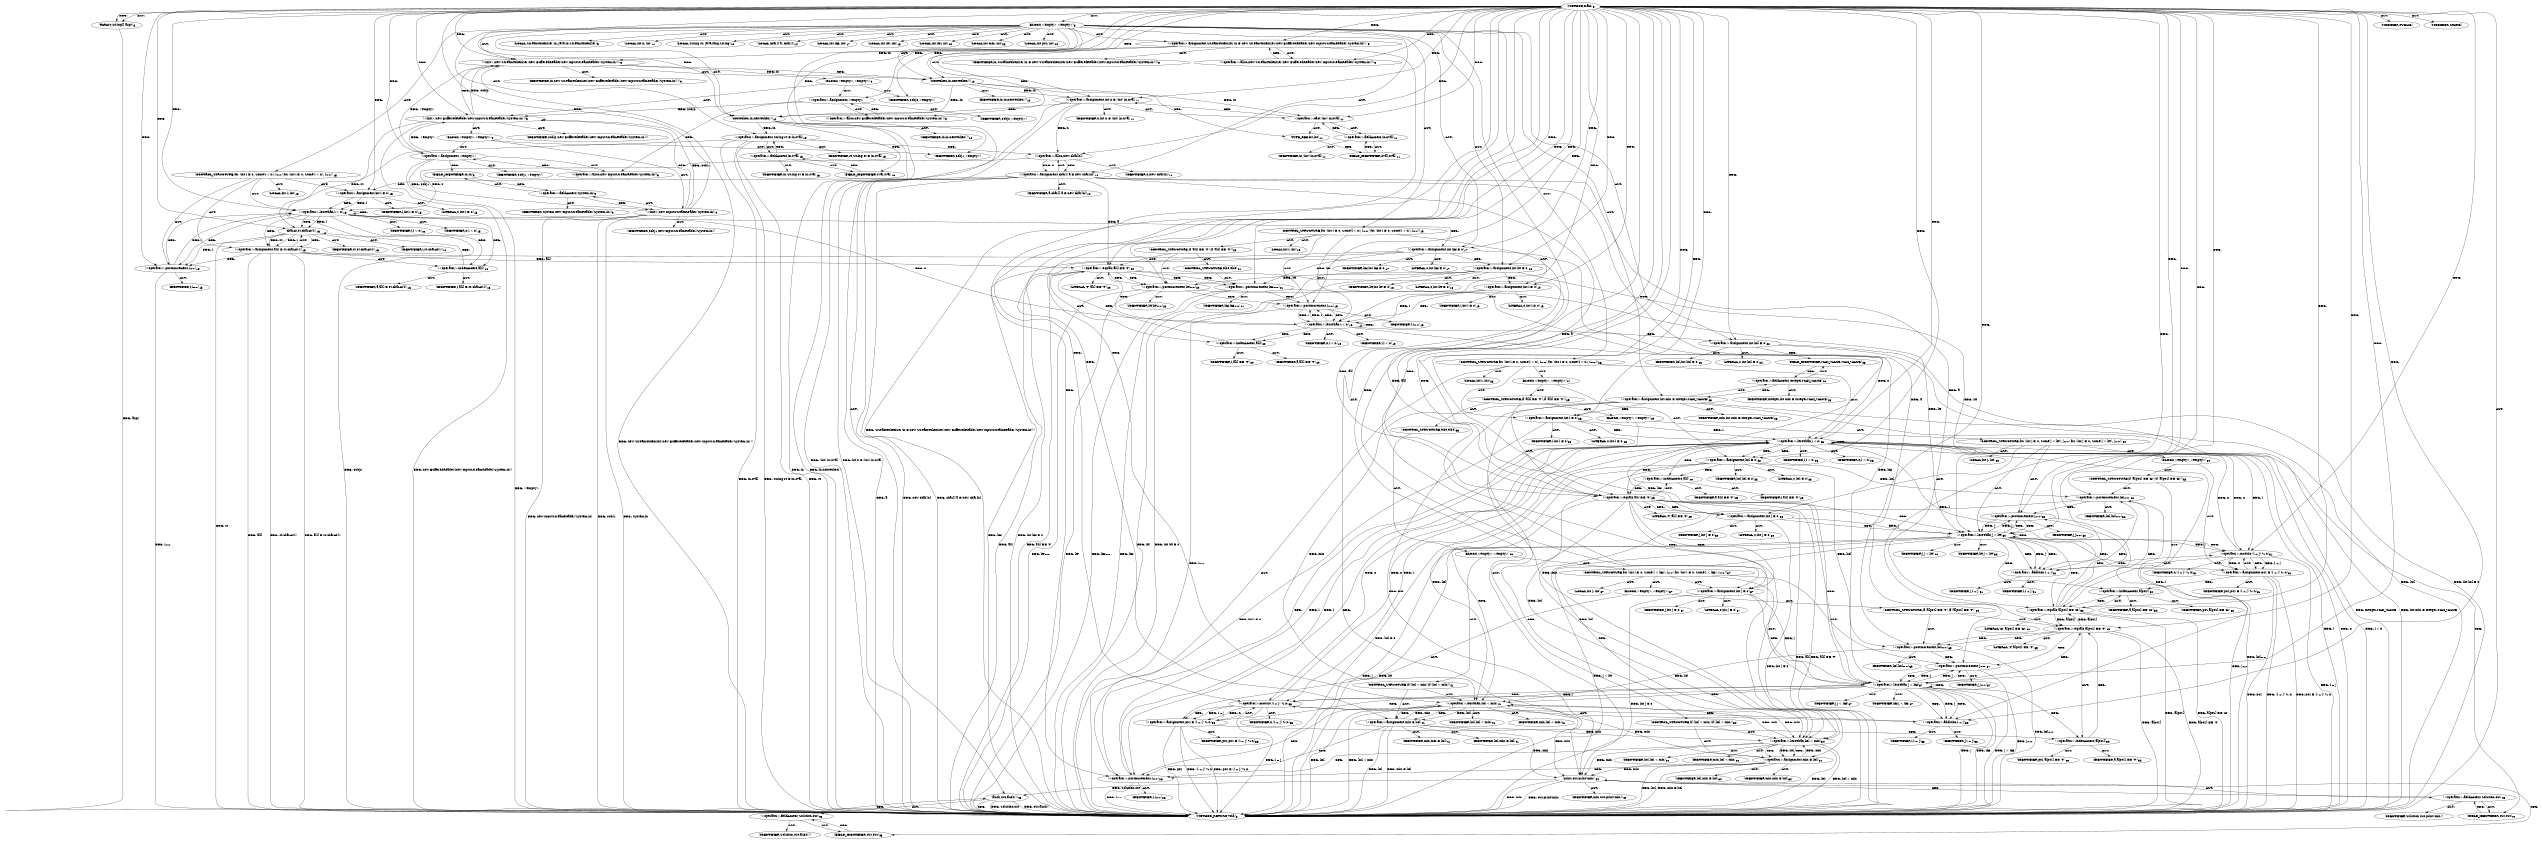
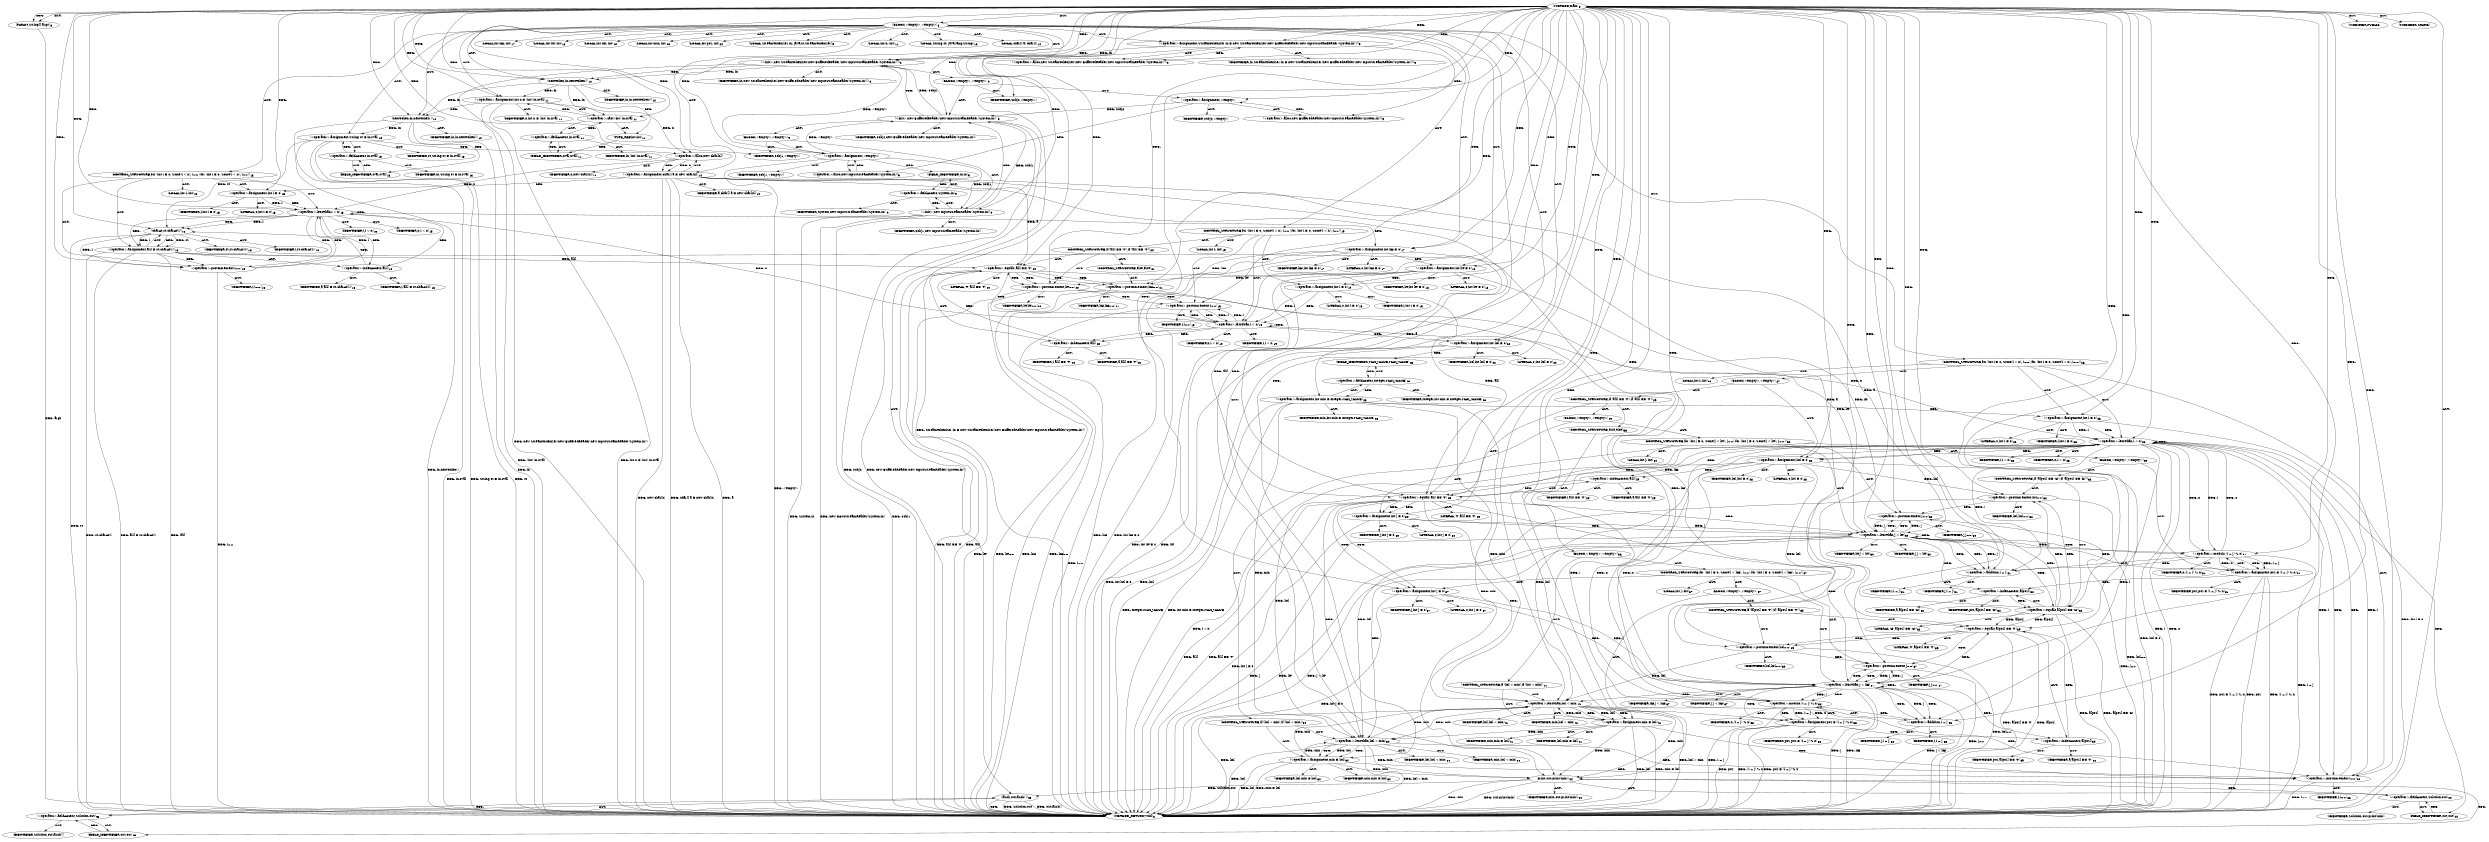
(443, 36) -> (1121, 19)
